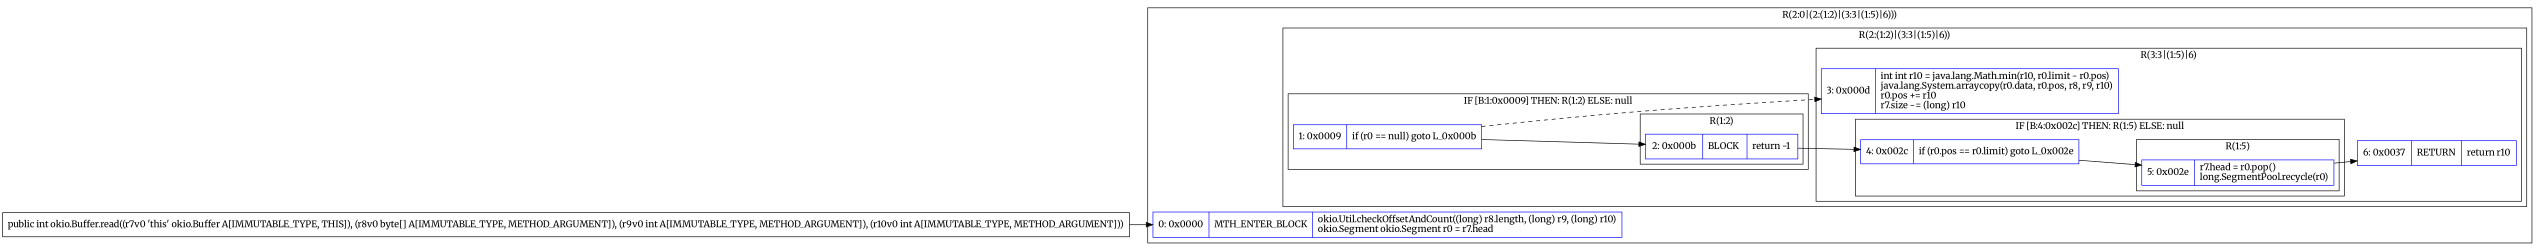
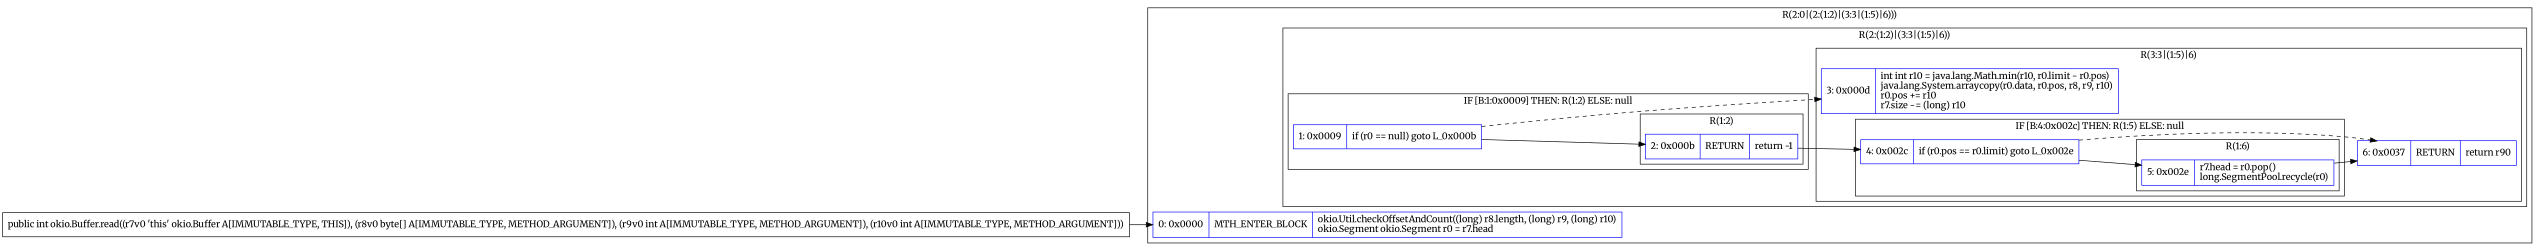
none -> (2225, 133)
(1724, 146) -> (1725, 146)
(2238, 147) -> (2238, 147)
(2489, 153) -> (2488, 153)
